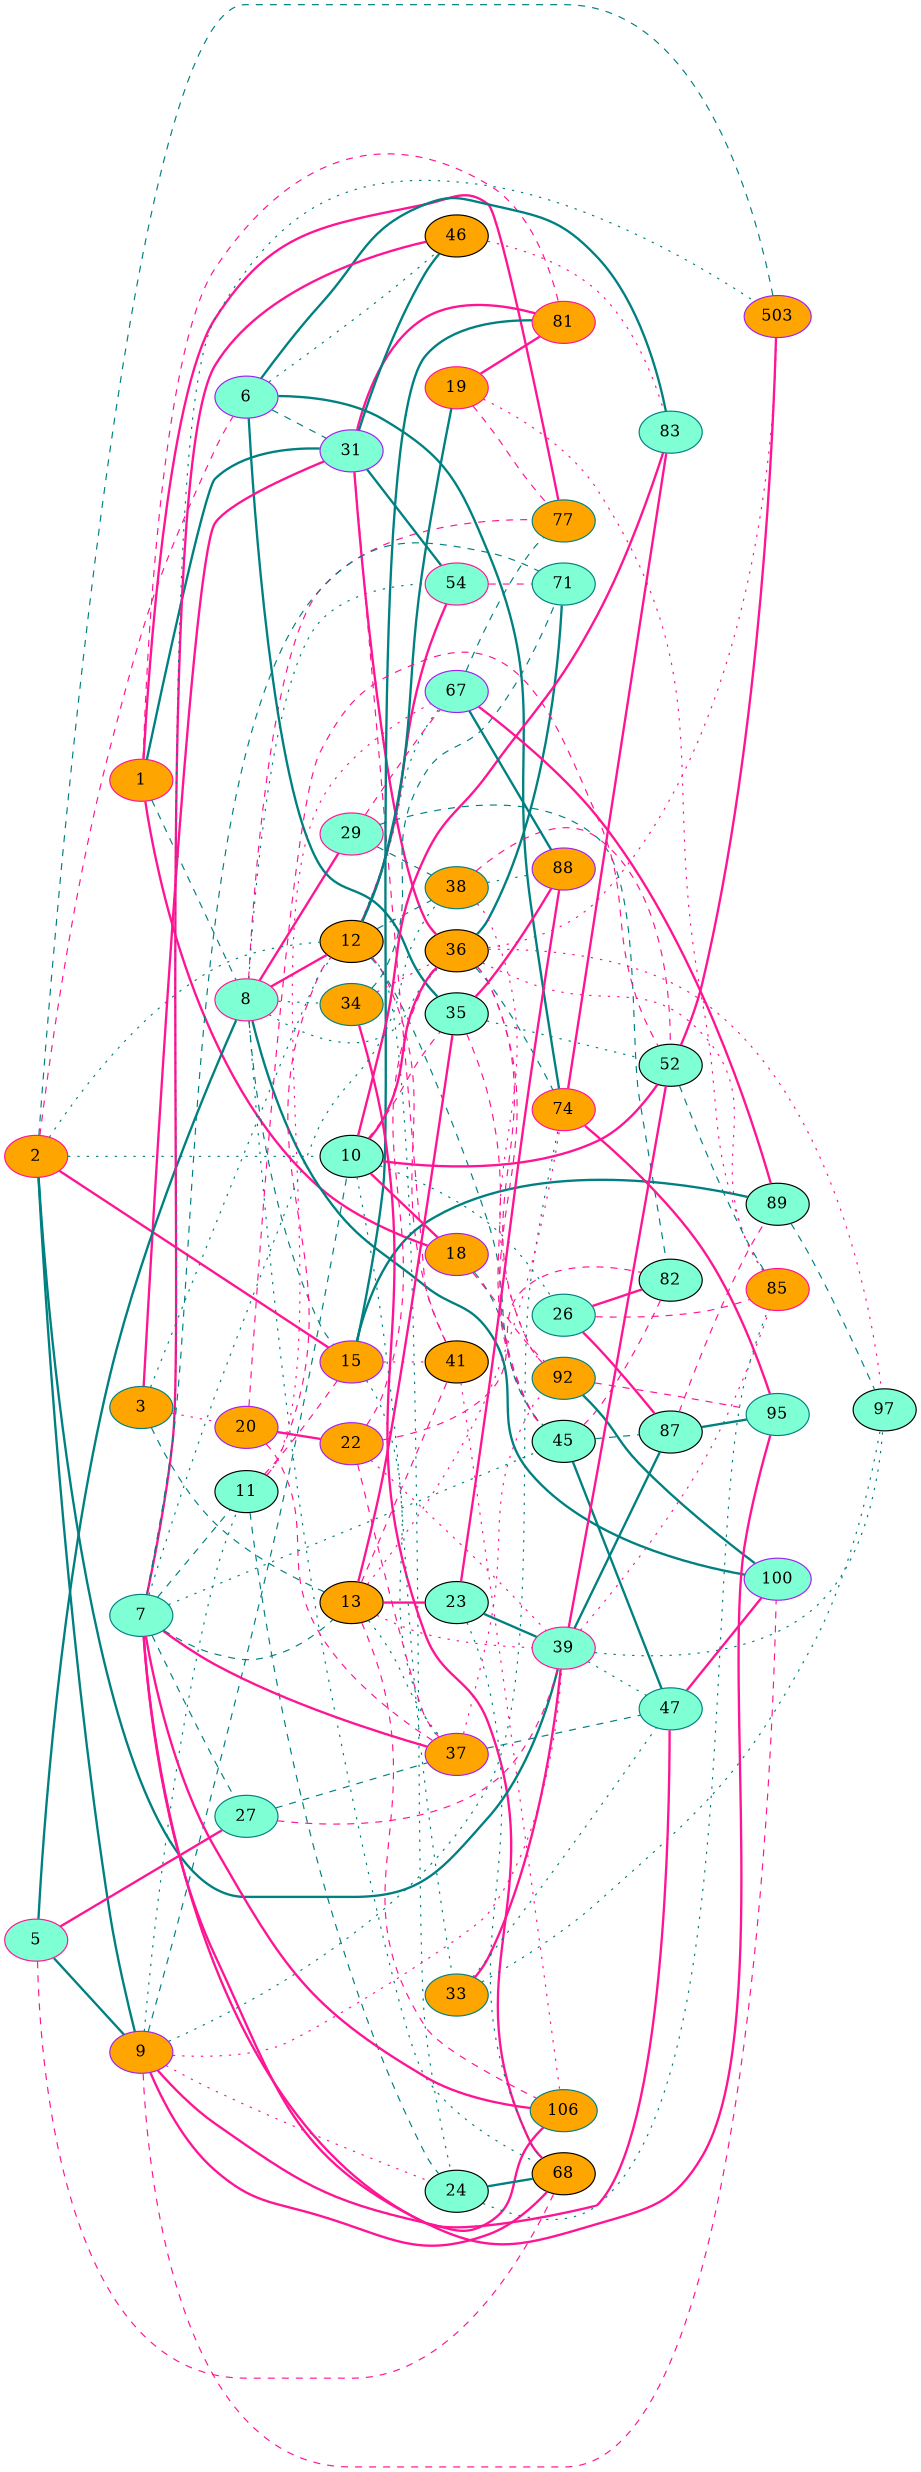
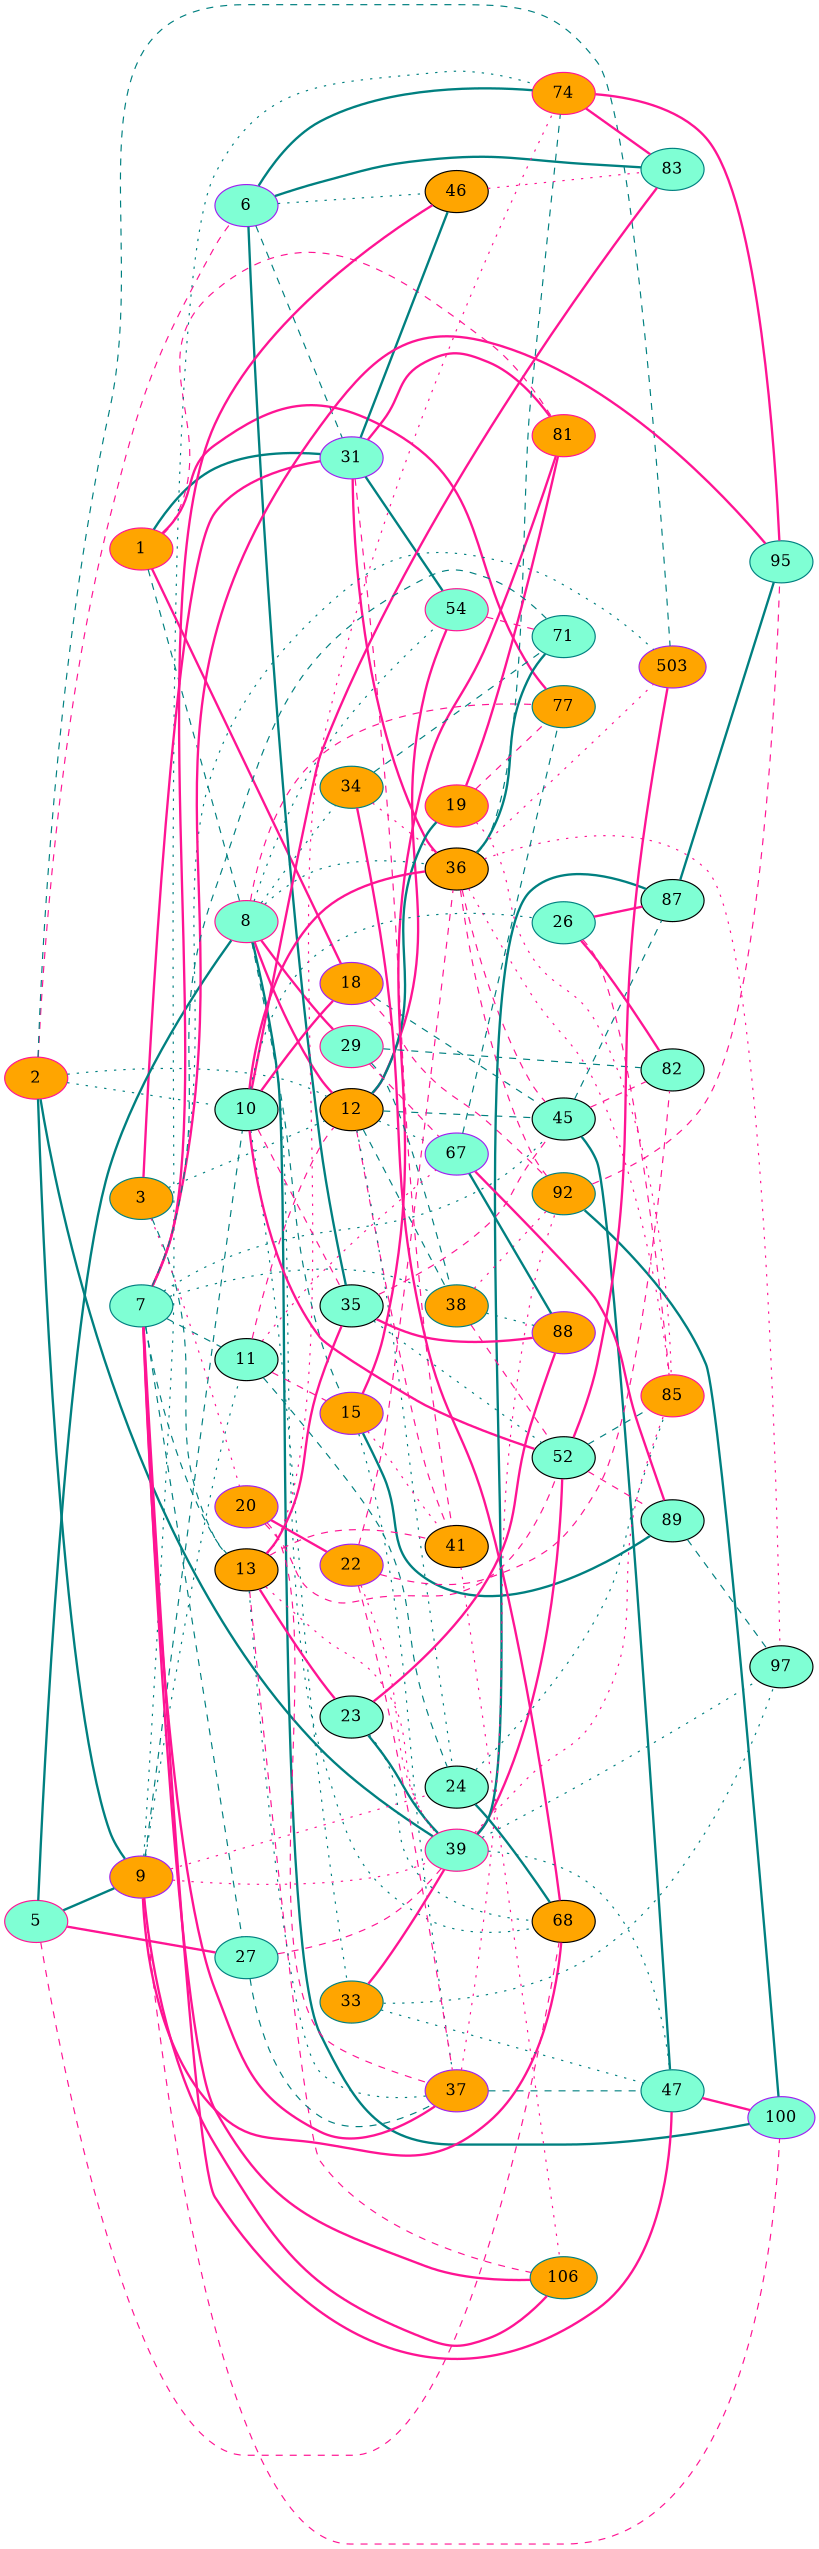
(387, 707) -> (421, 793)
(207, 1268) -> none
(715, 1320) -> (618, 1489)
